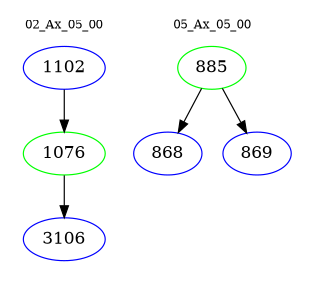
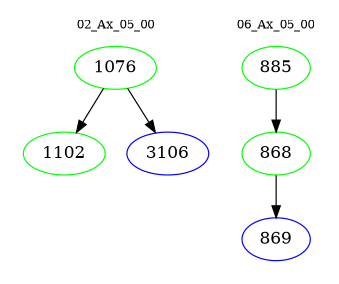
(212, 26) -> (276, 26)
(64, 68) -> (64, 154)
(64, 105) -> (93, 105)
(232, 105) -> (276, 191)
(168, 154) -> (276, 154)
